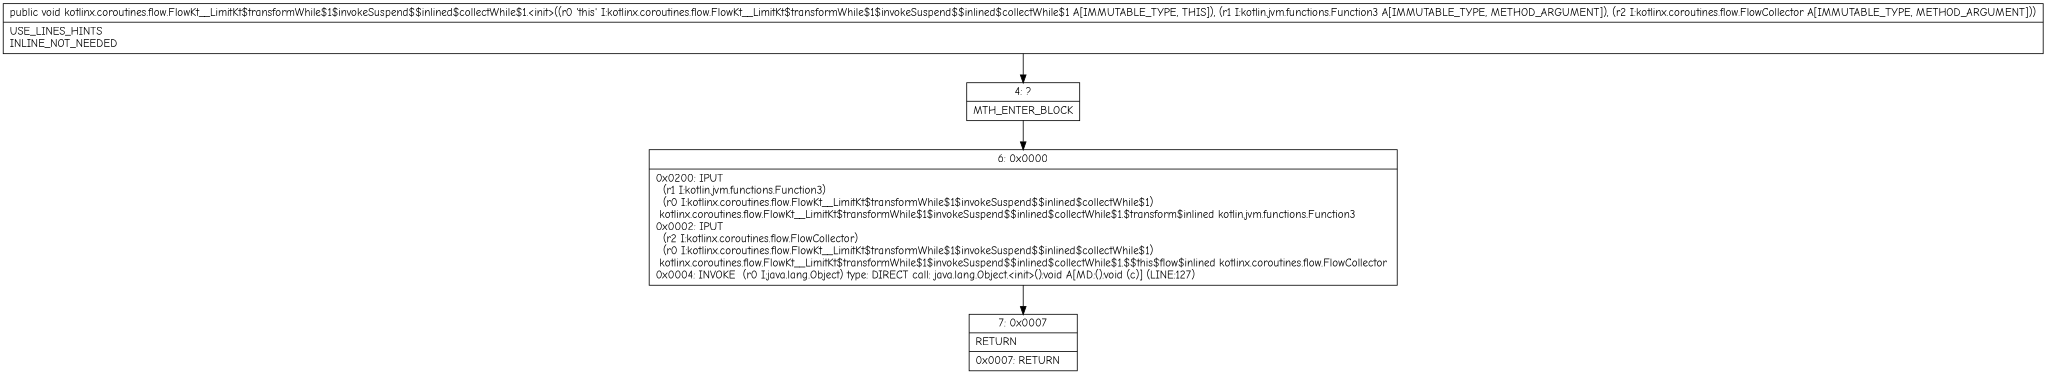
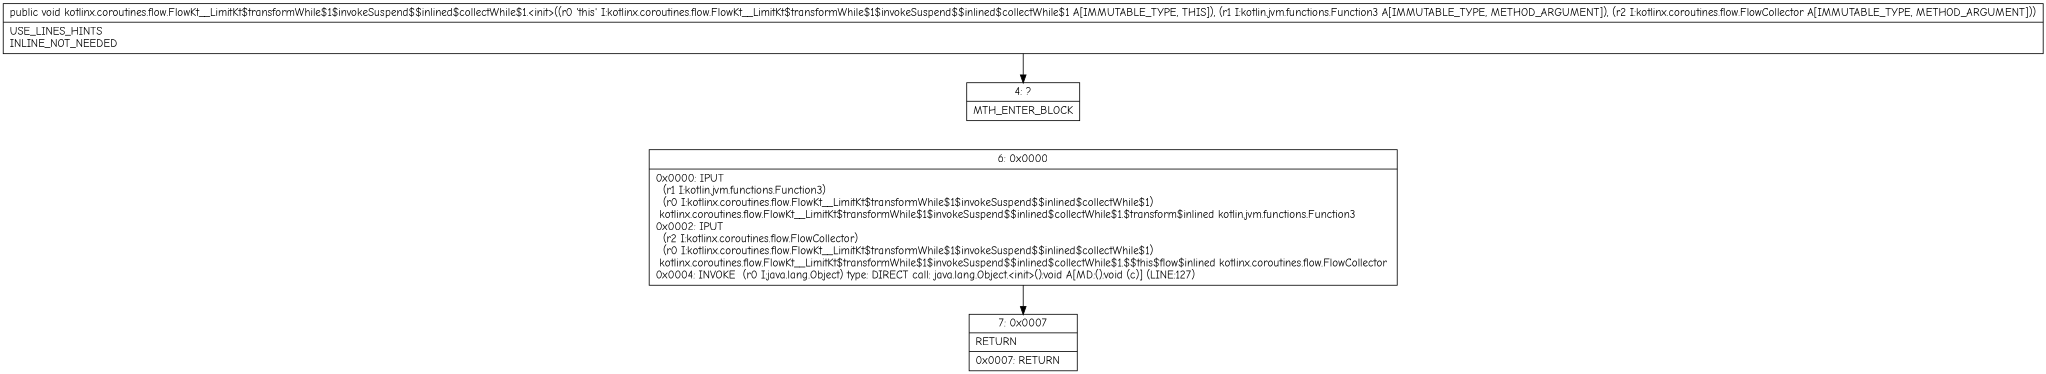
(1023, 131) -> none
(694, 178) -> (694, 178)
